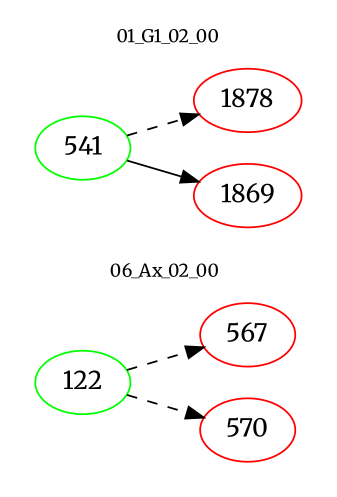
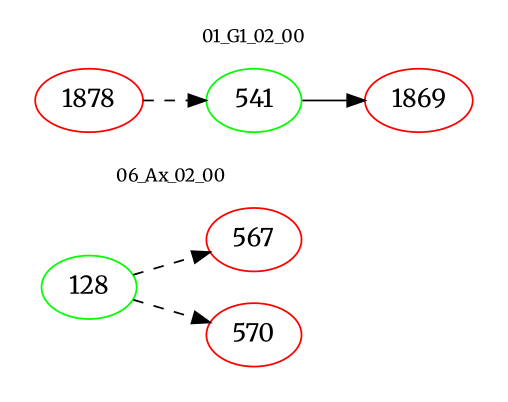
(154, 127) -> (166, 100)
(83, 382) -> (89, 287)
